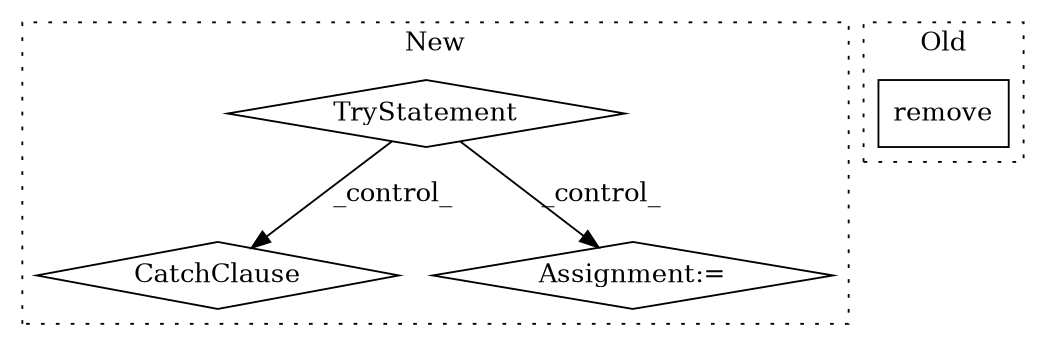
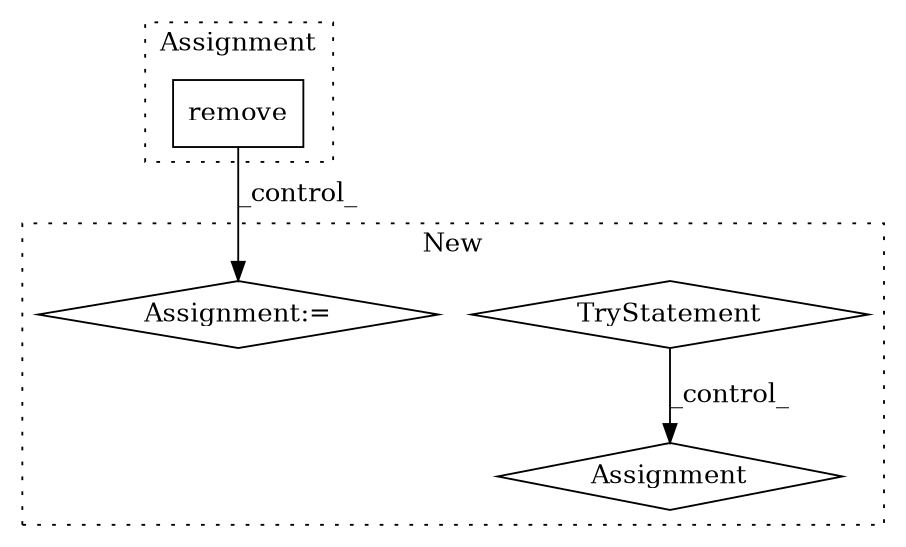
(944, 44) -> (239, 44)
(522, 189) -> (238, 204)
(218, 275) -> (670, 476)
